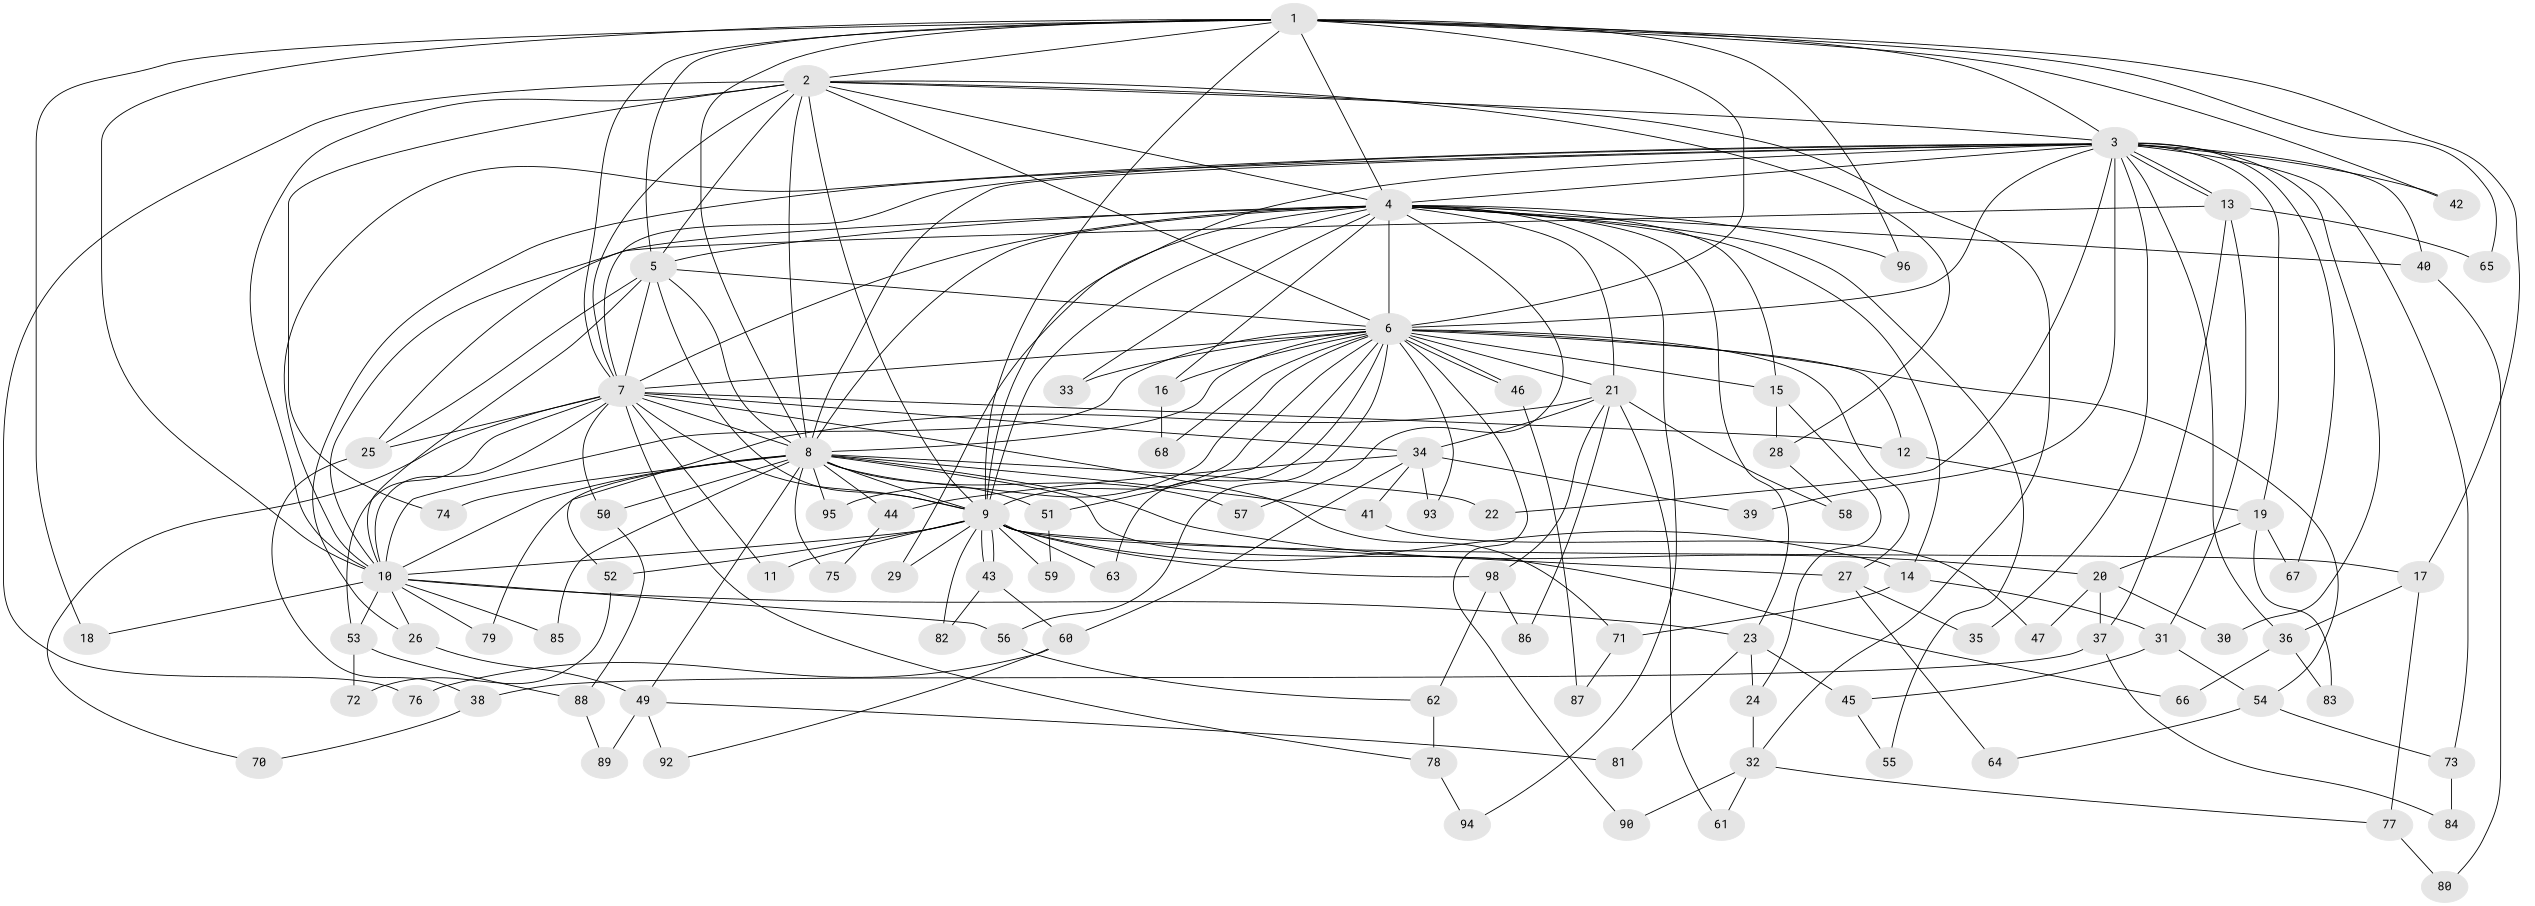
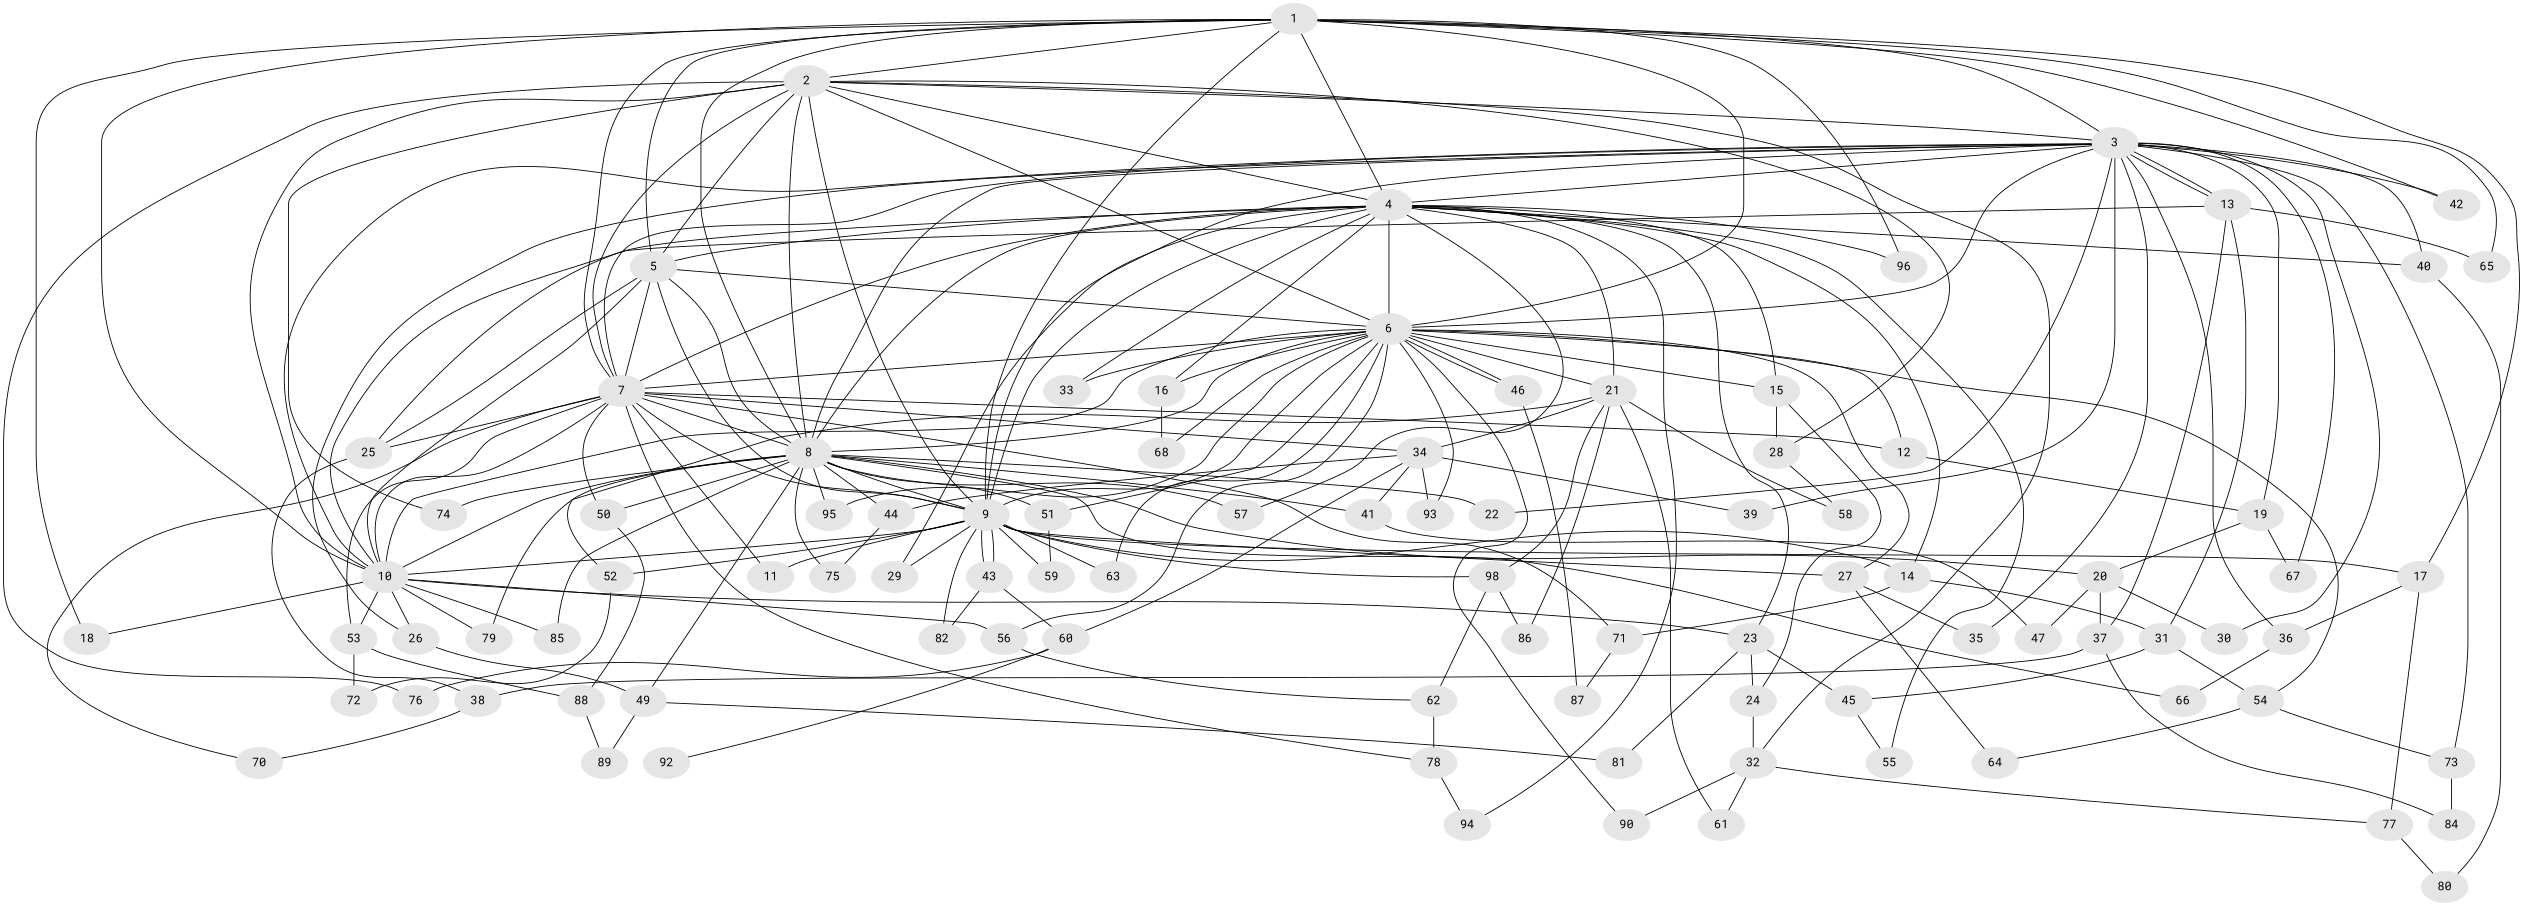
(2330, 701) -> none
(655, 732) -> none
